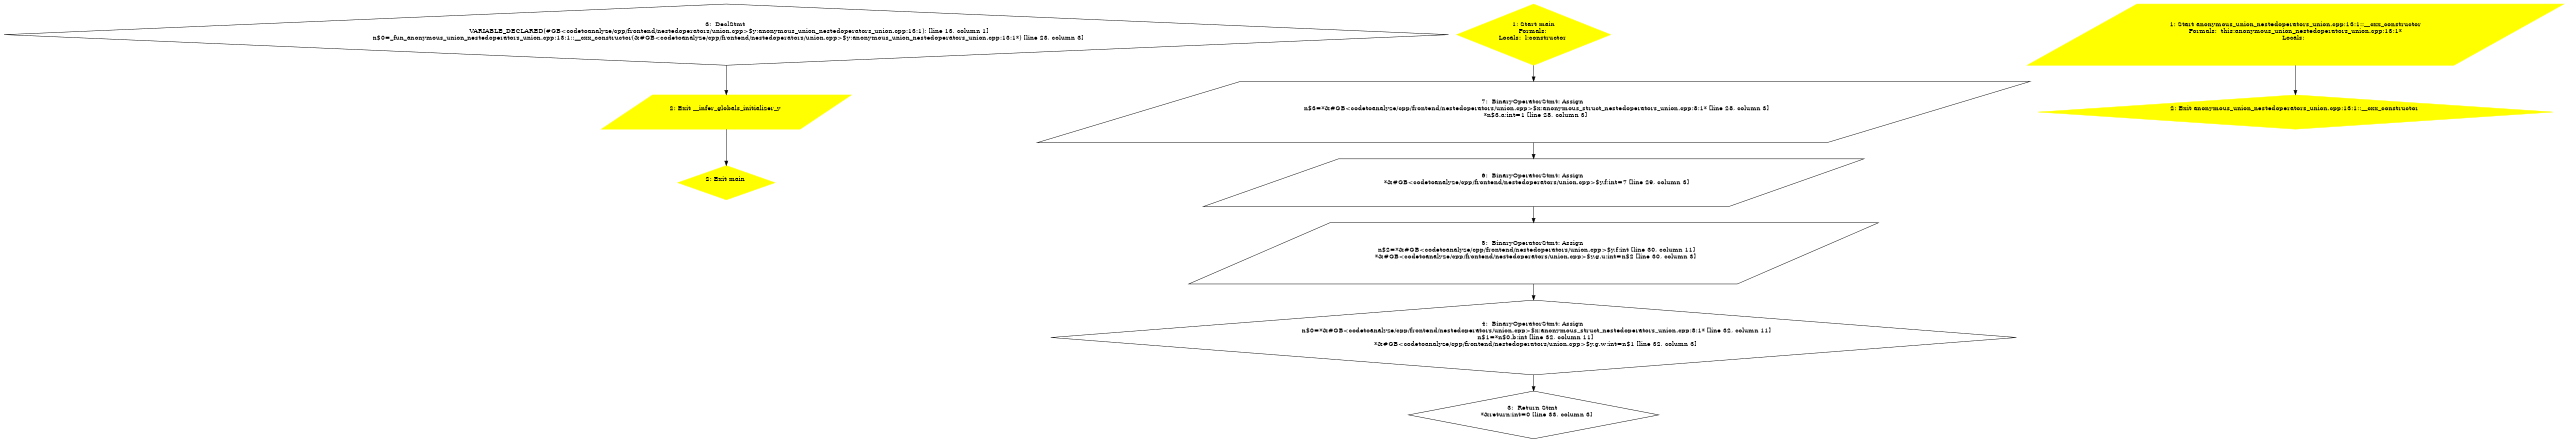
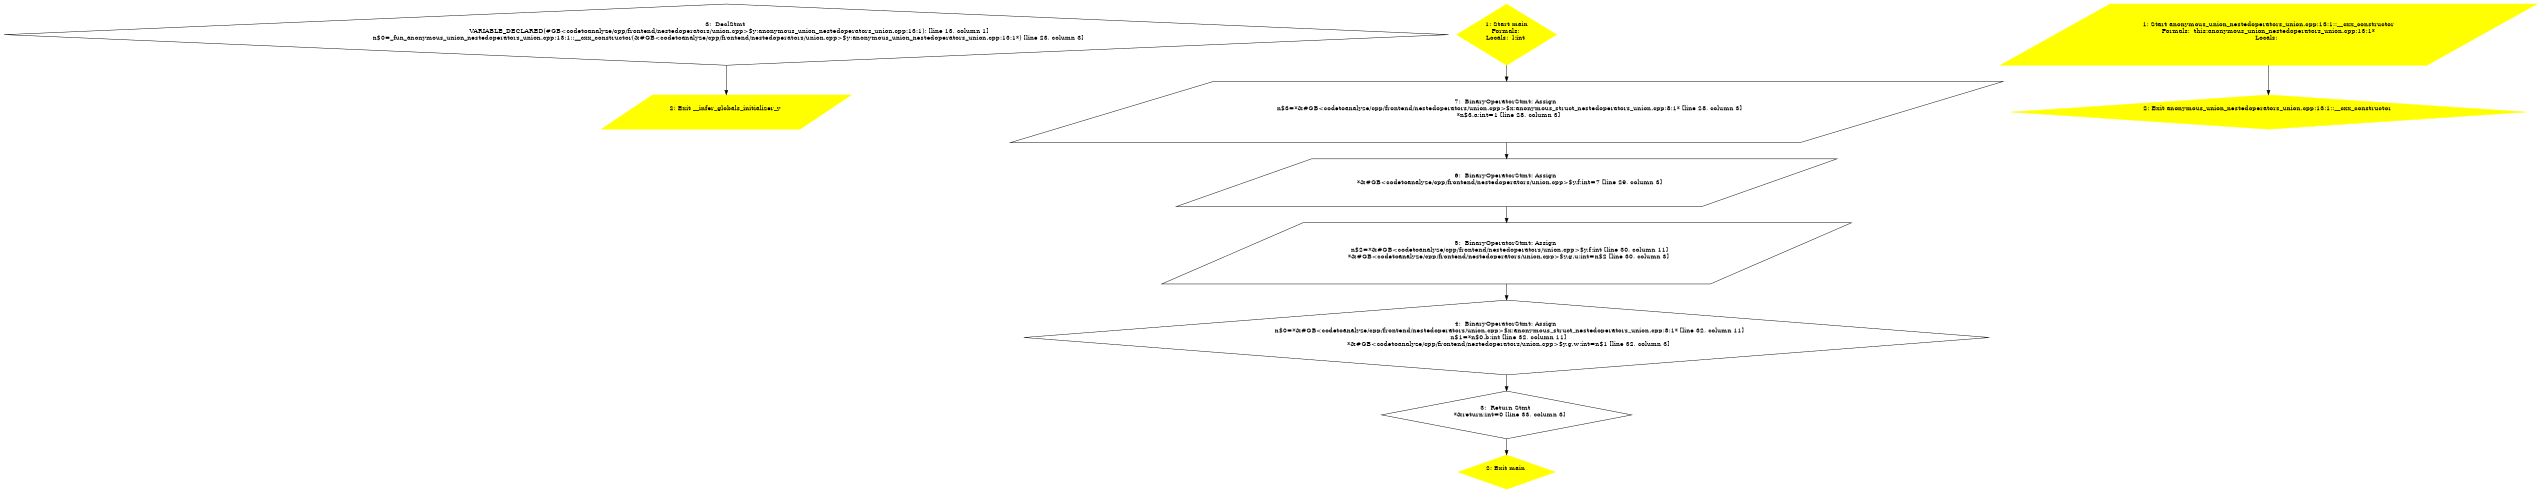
(1534, 35) -> (1507, 35)
(726, 145) -> (1507, 445)
